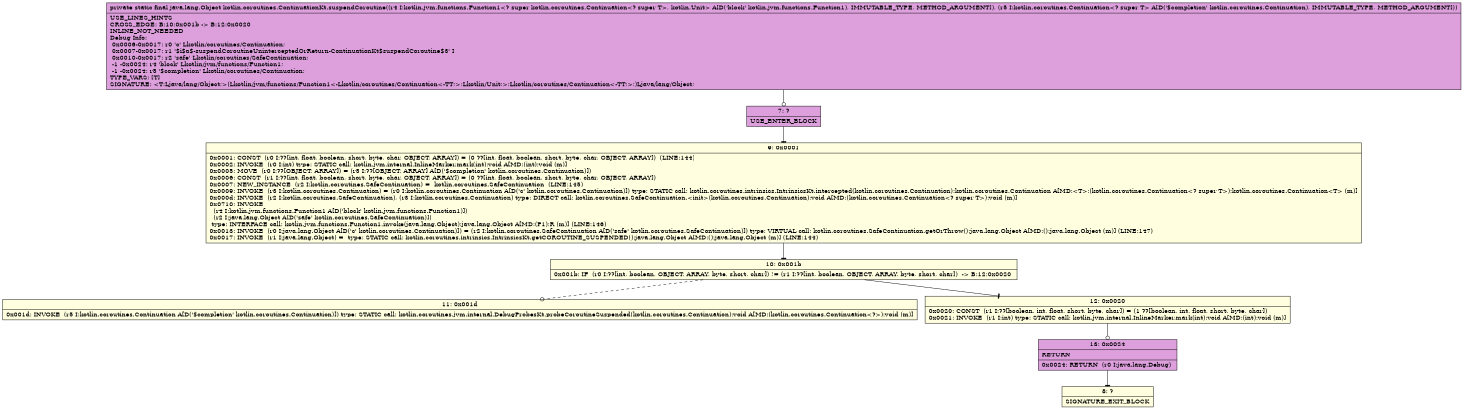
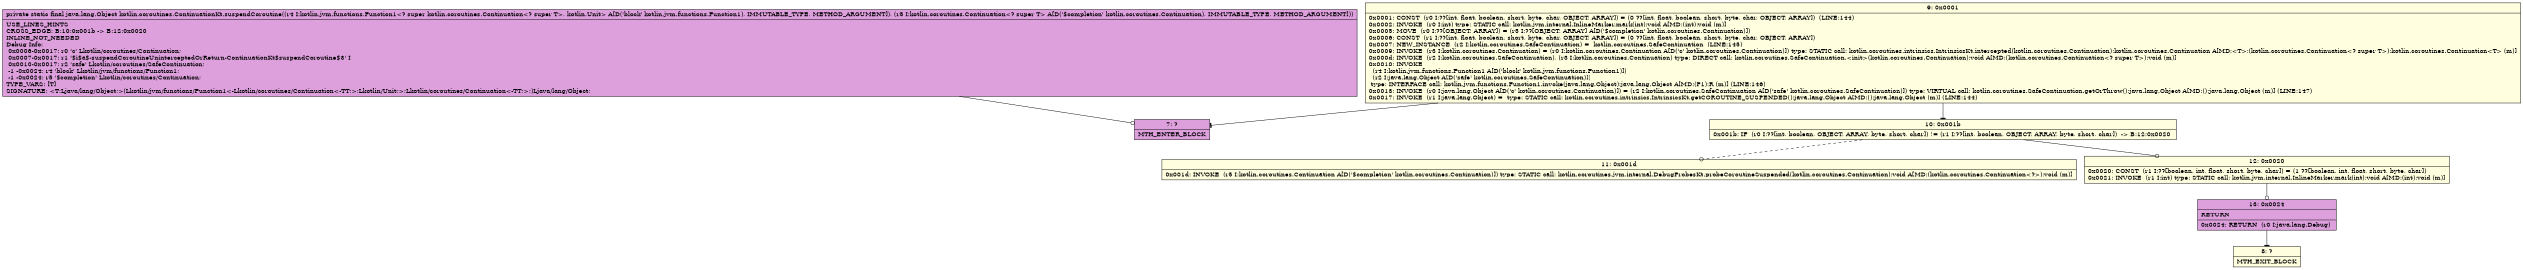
(784, 121) -> (1172, 134)
(784, 134) -> (1325, 114)
(239, 204) -> (1398, 64)
(931, 288) -> (2089, 148)
(1108, 402) -> (2267, 262)
